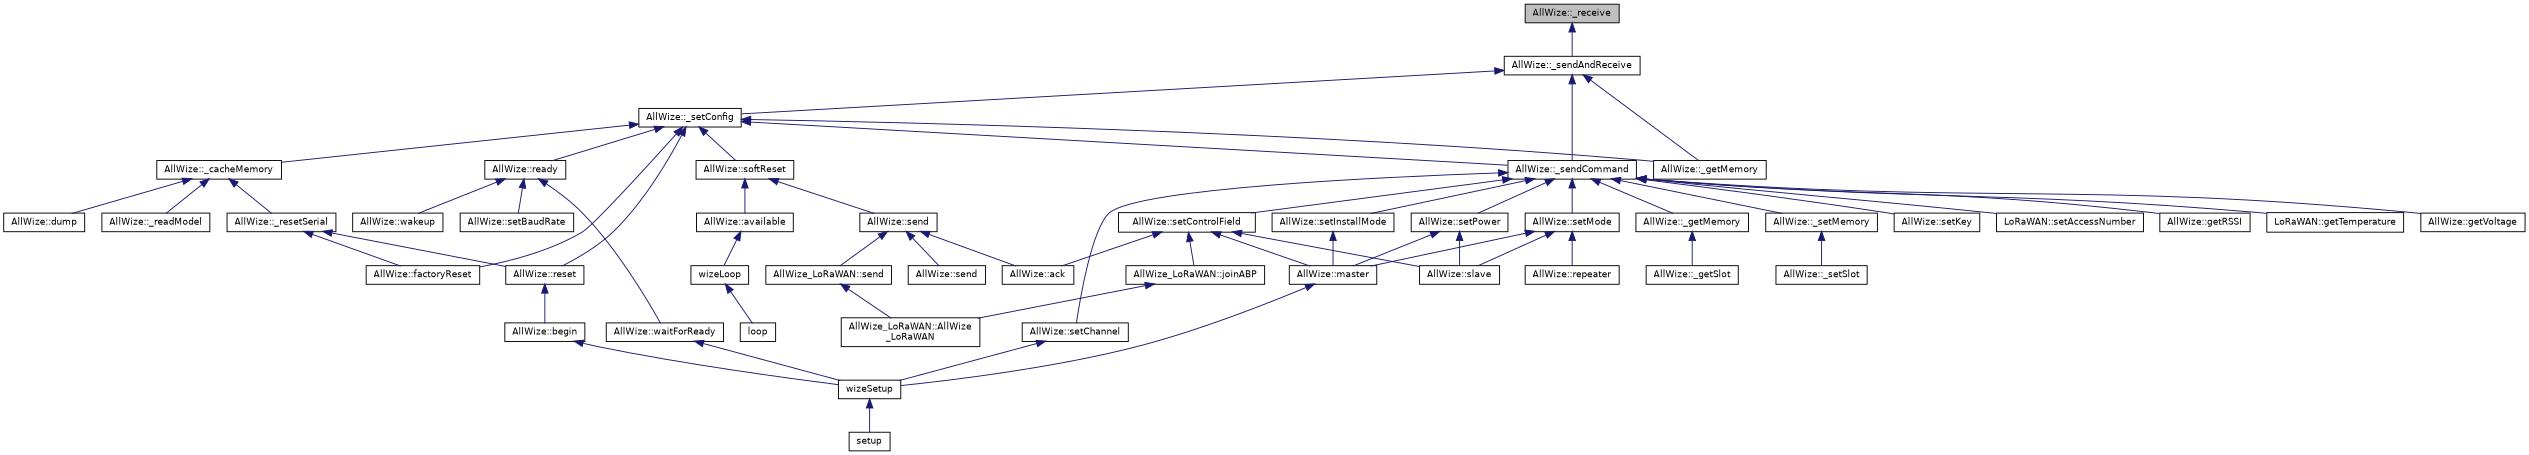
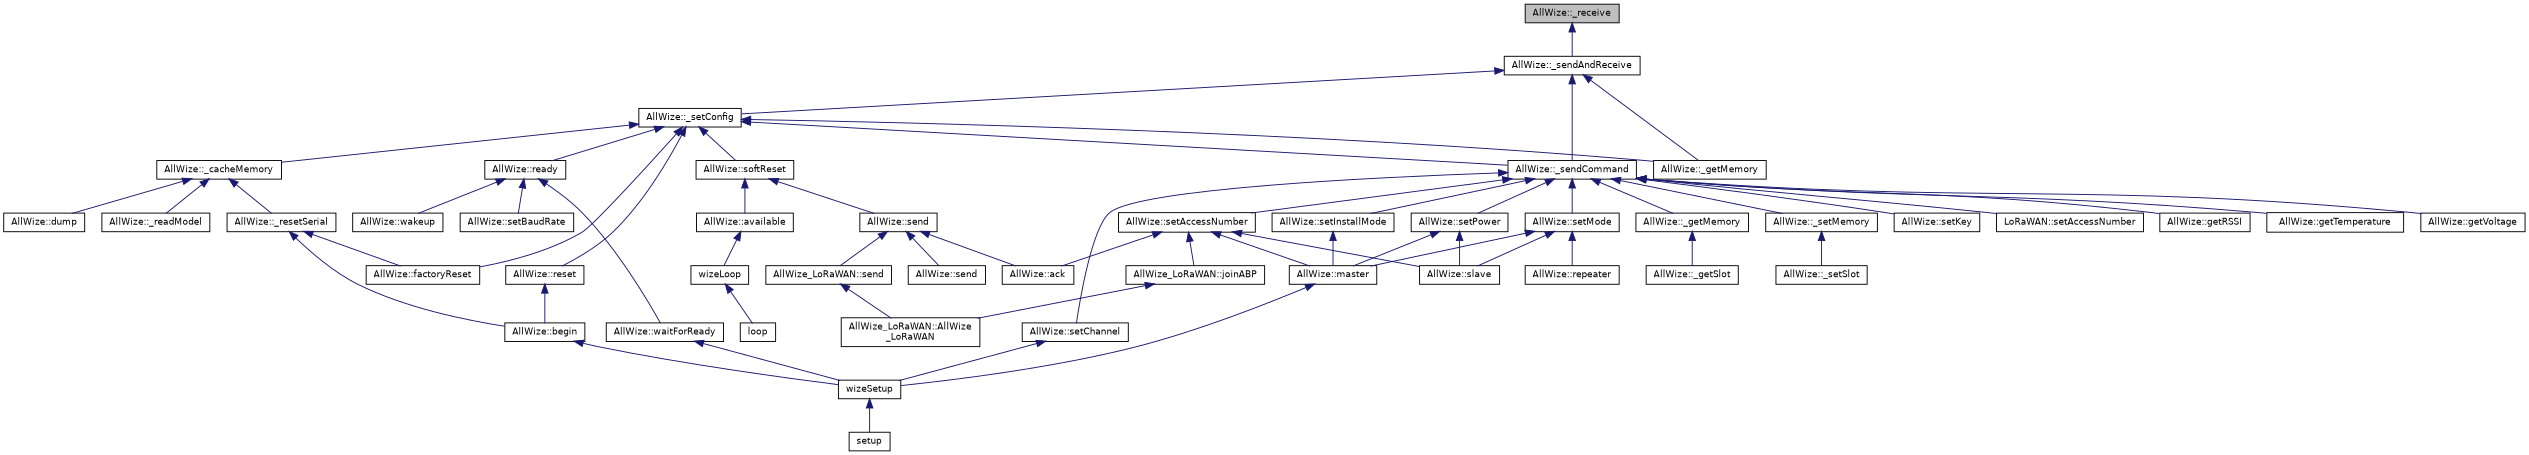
(1187, 222) -> (1187, 222)
(2335, 222) -> (2335, 222)
(419, 250) -> (393, 299)
